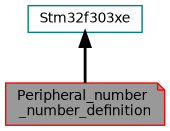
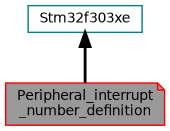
(85, 104) -> (85, 104)
